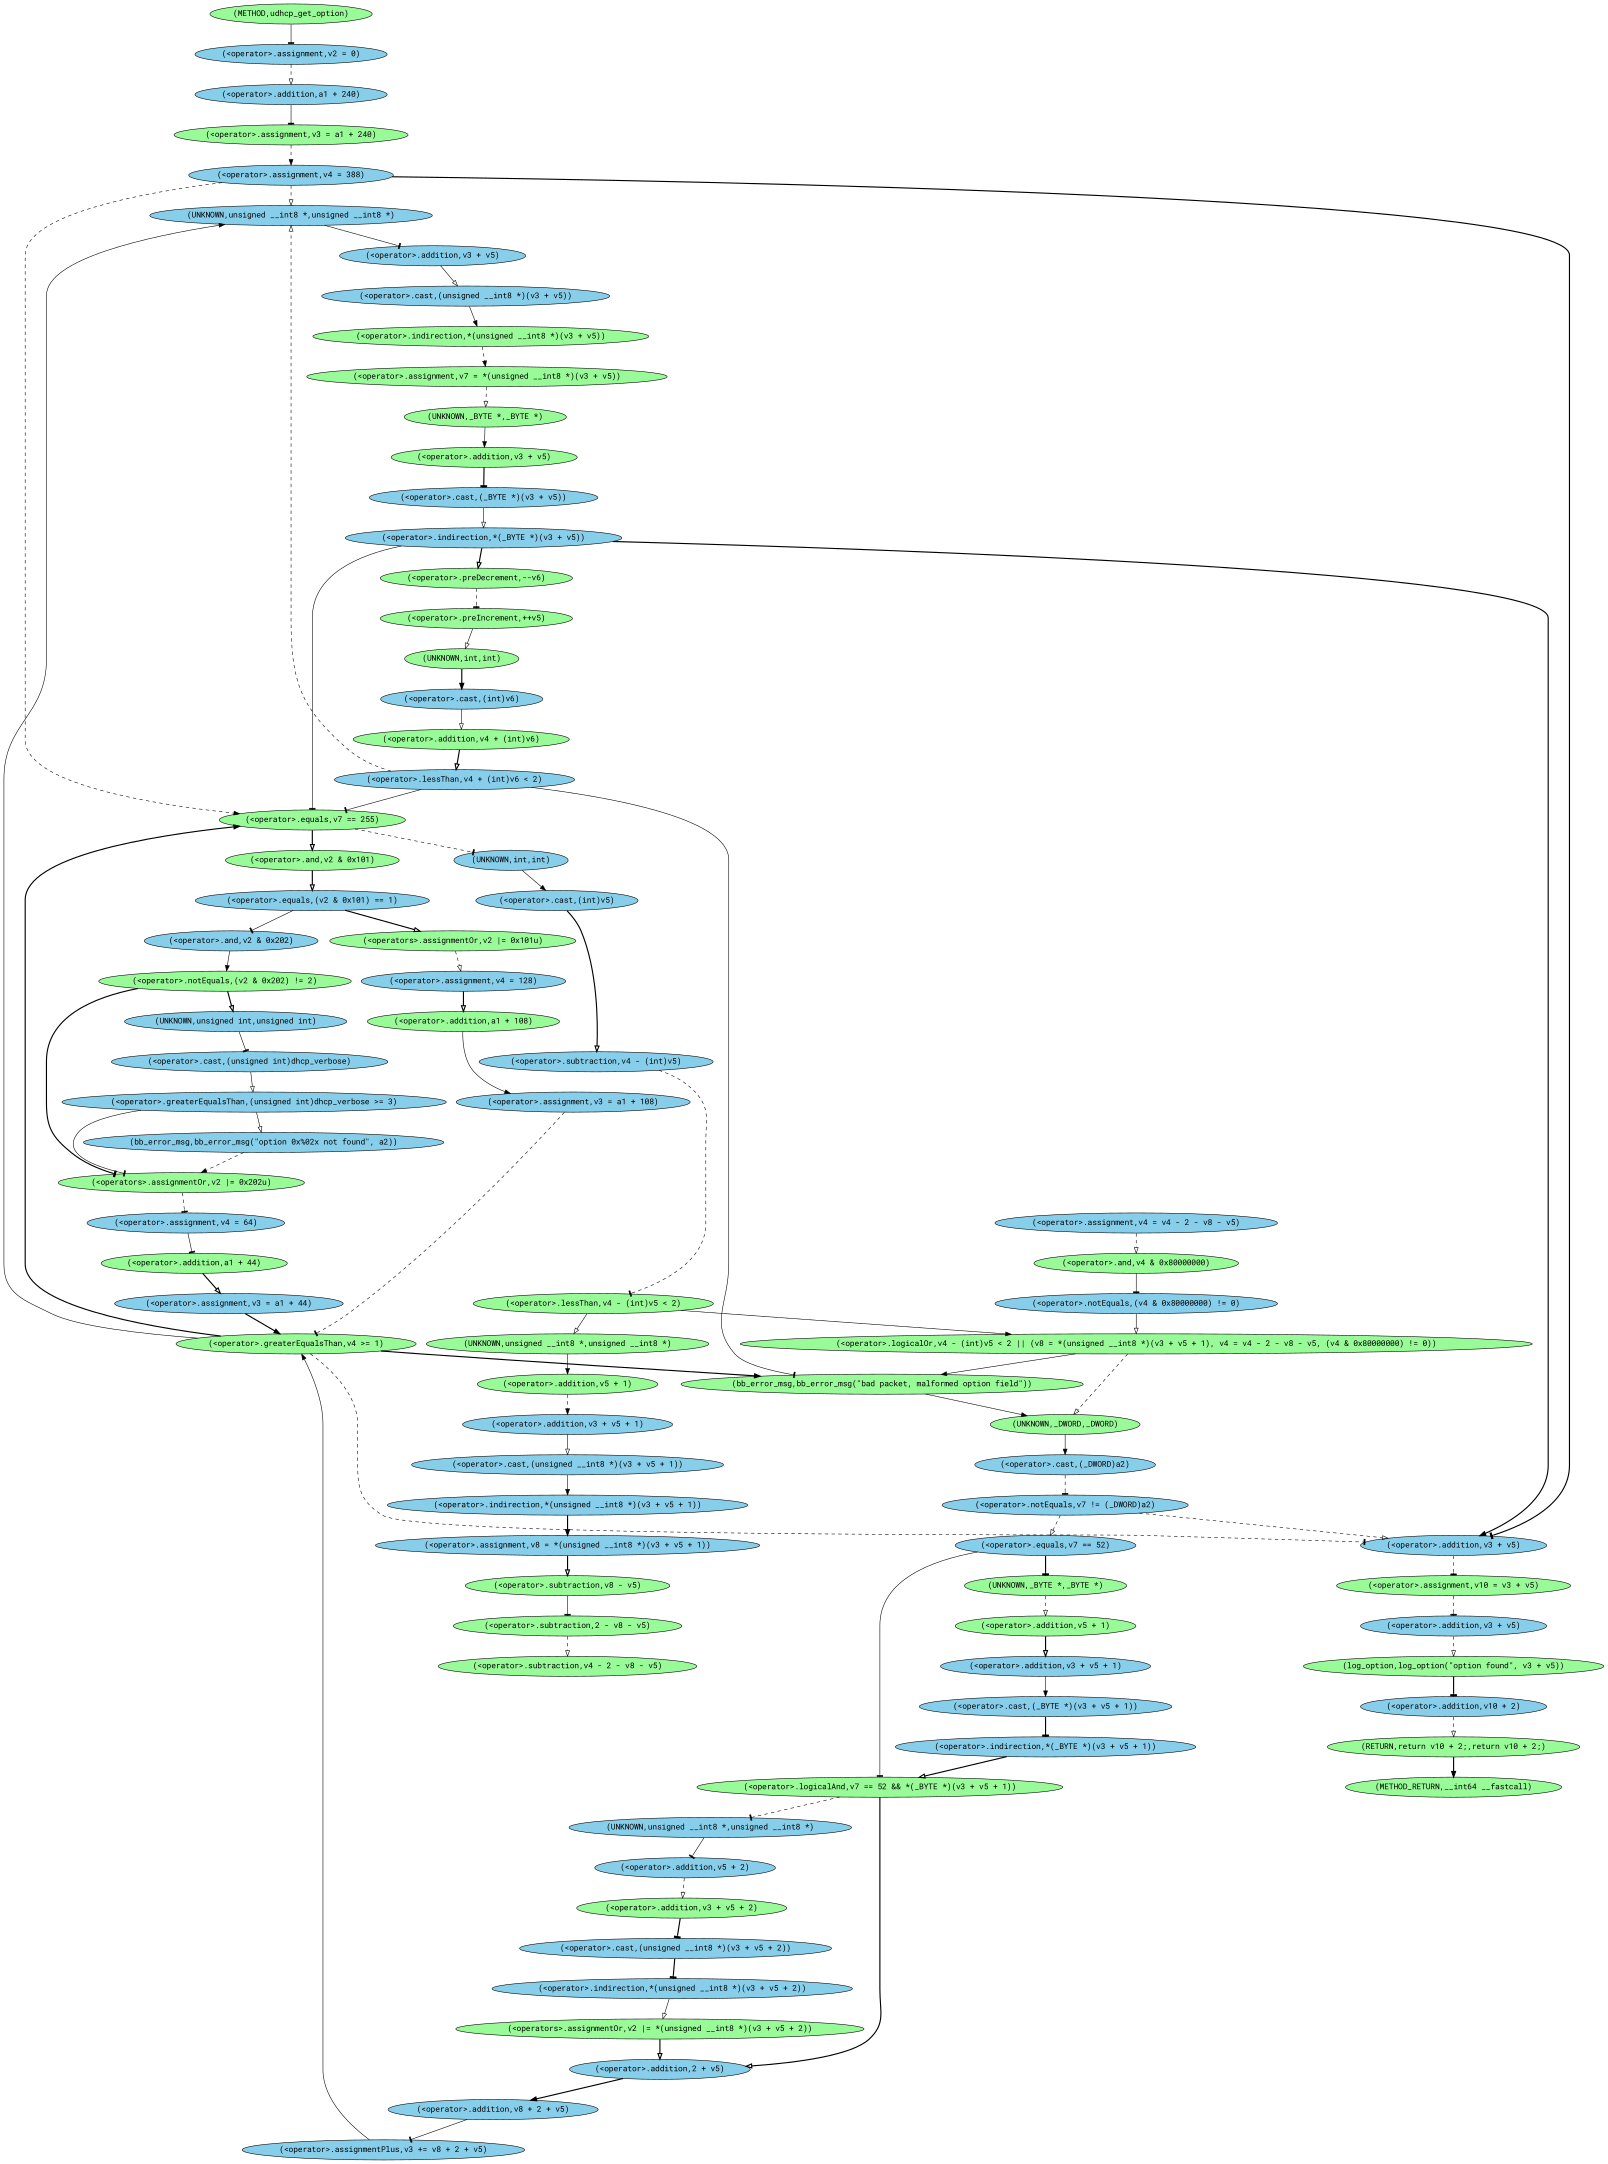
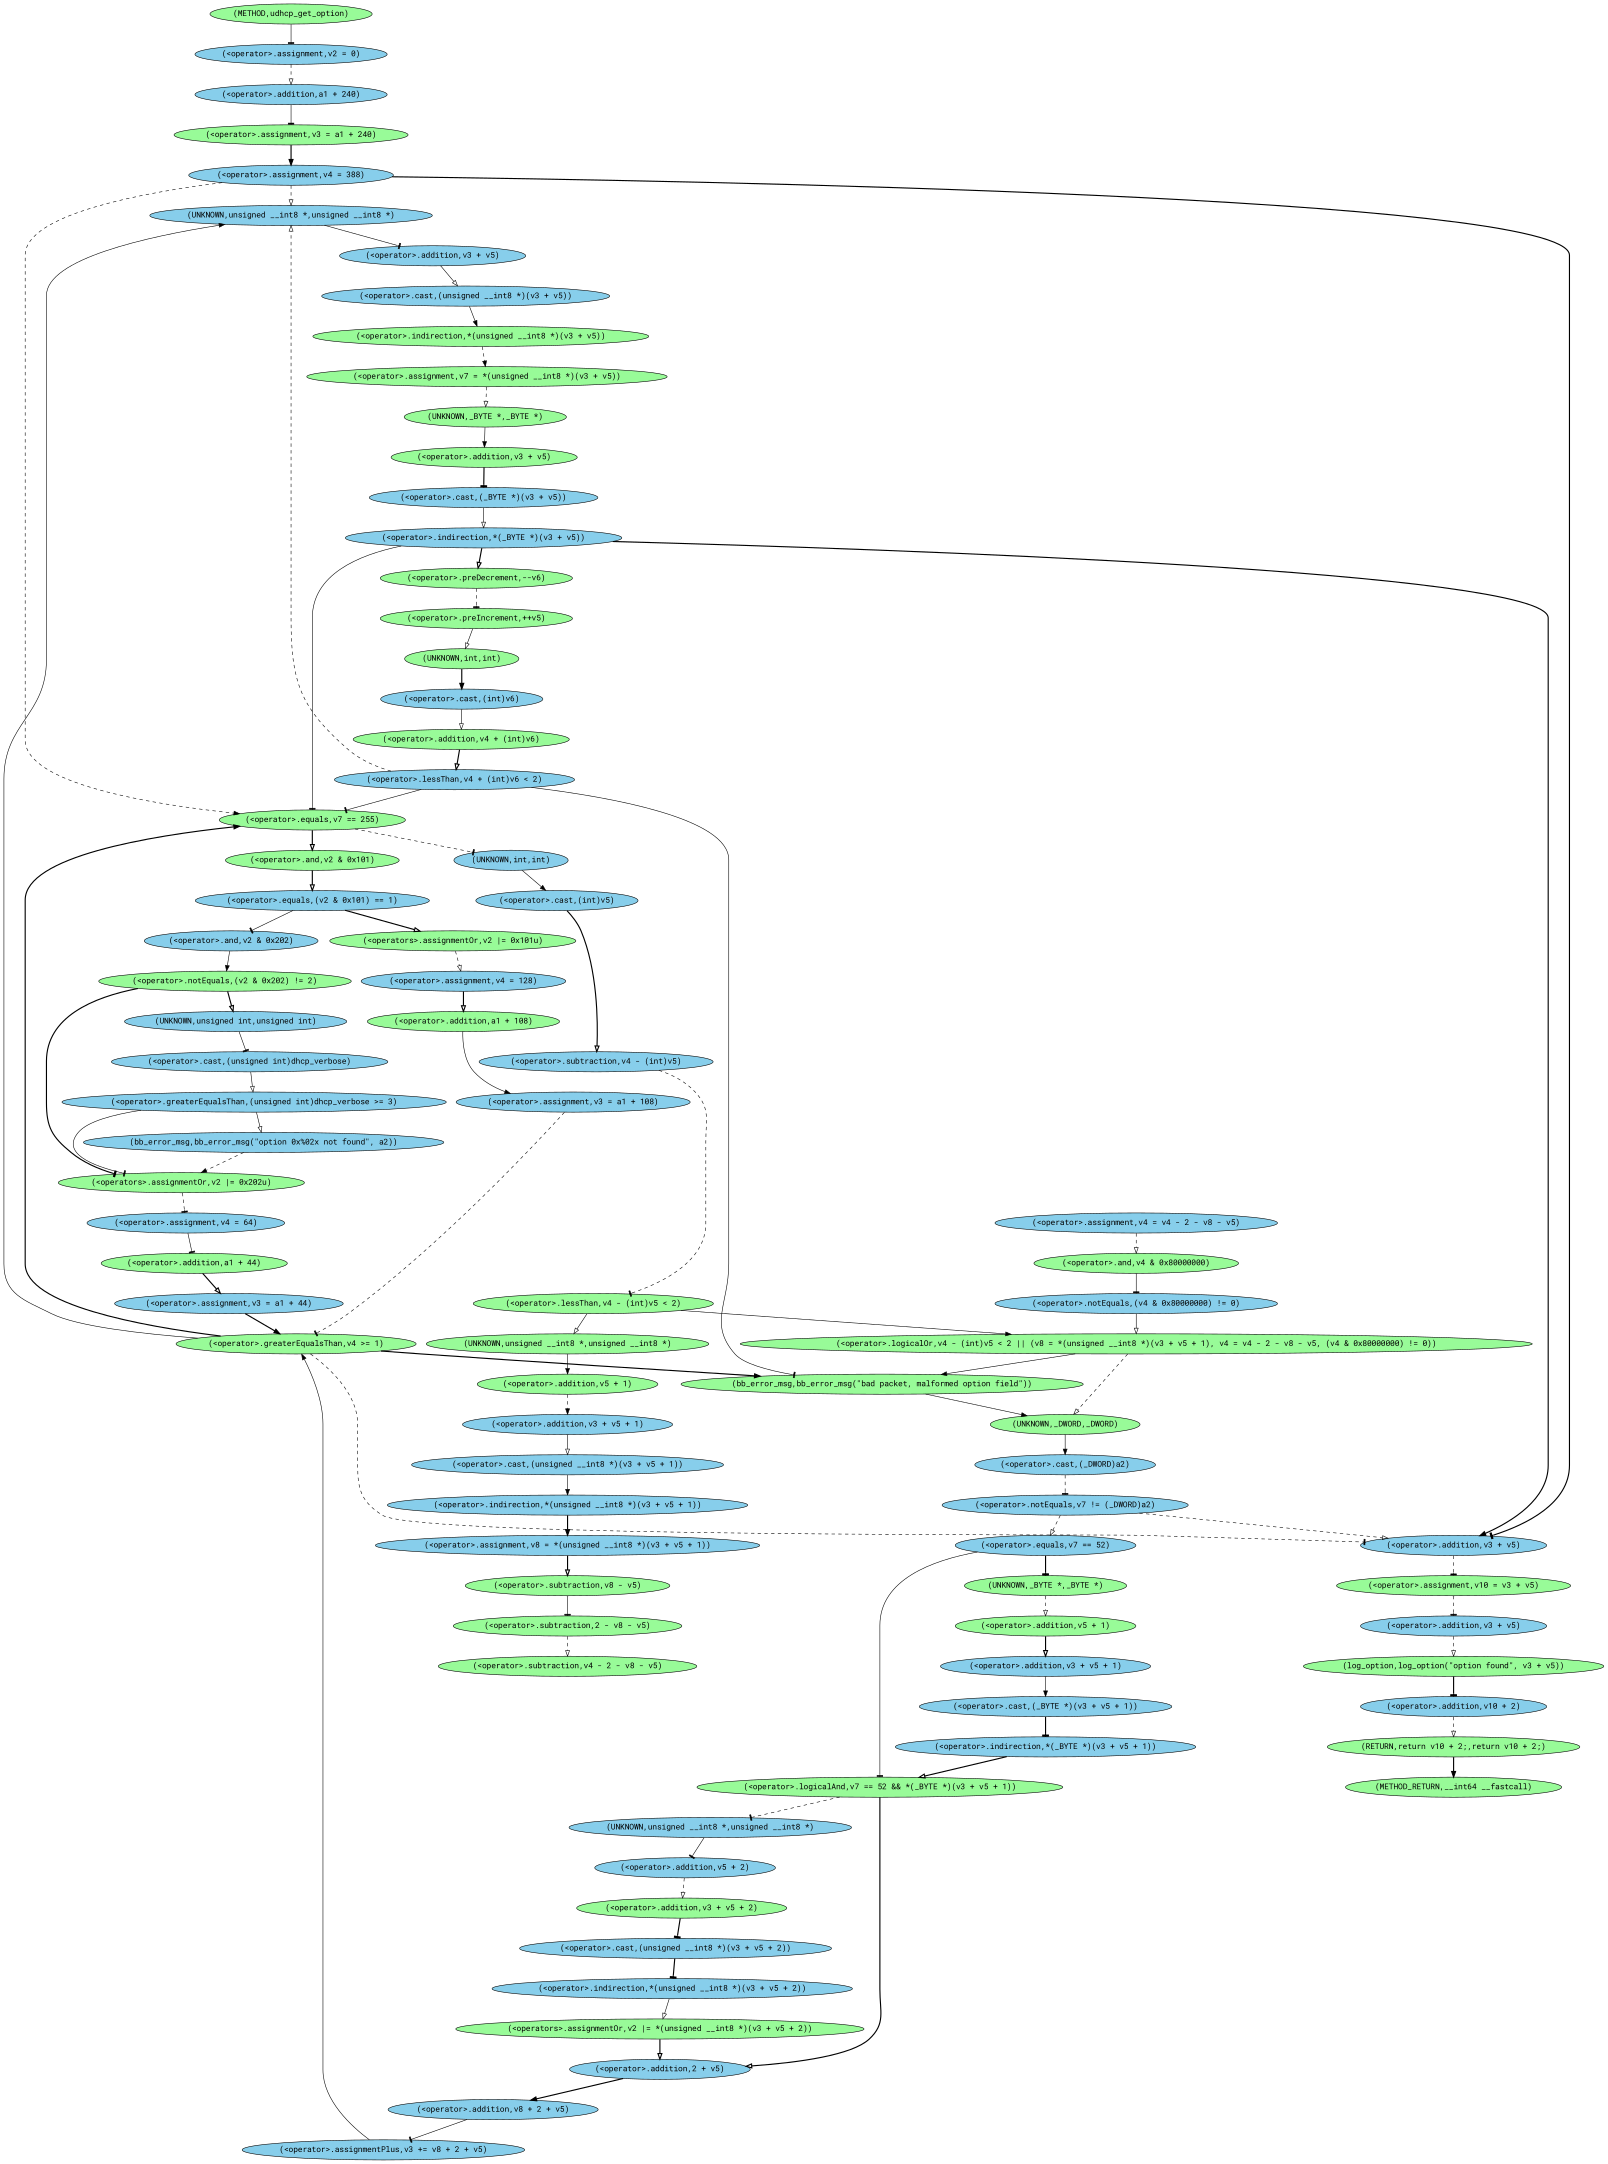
(291, 152) -> (291, 152)
